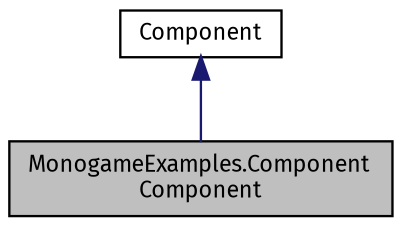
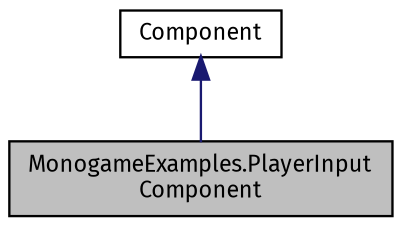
(201, 179) -> (201, 179)
